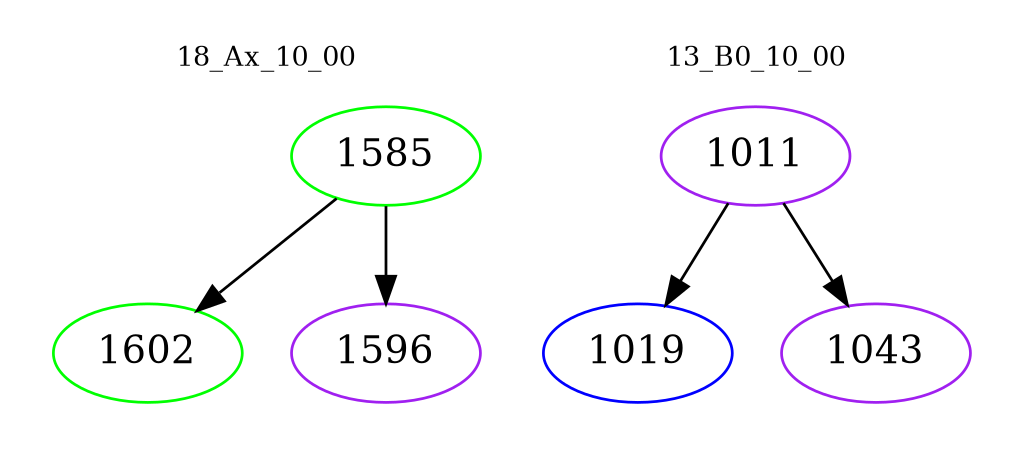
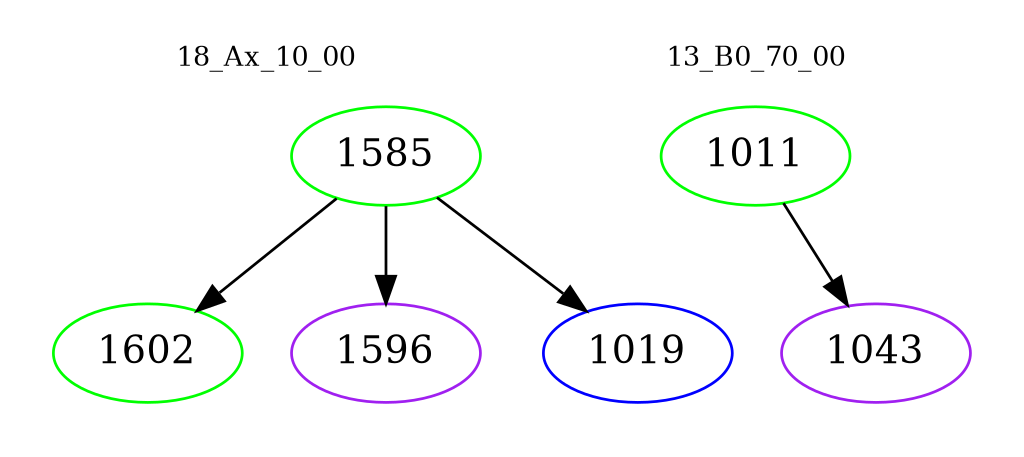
(757, 59) -> (757, 59)
(756, 156) -> (756, 156)
(704, 242) -> (484, 234)
